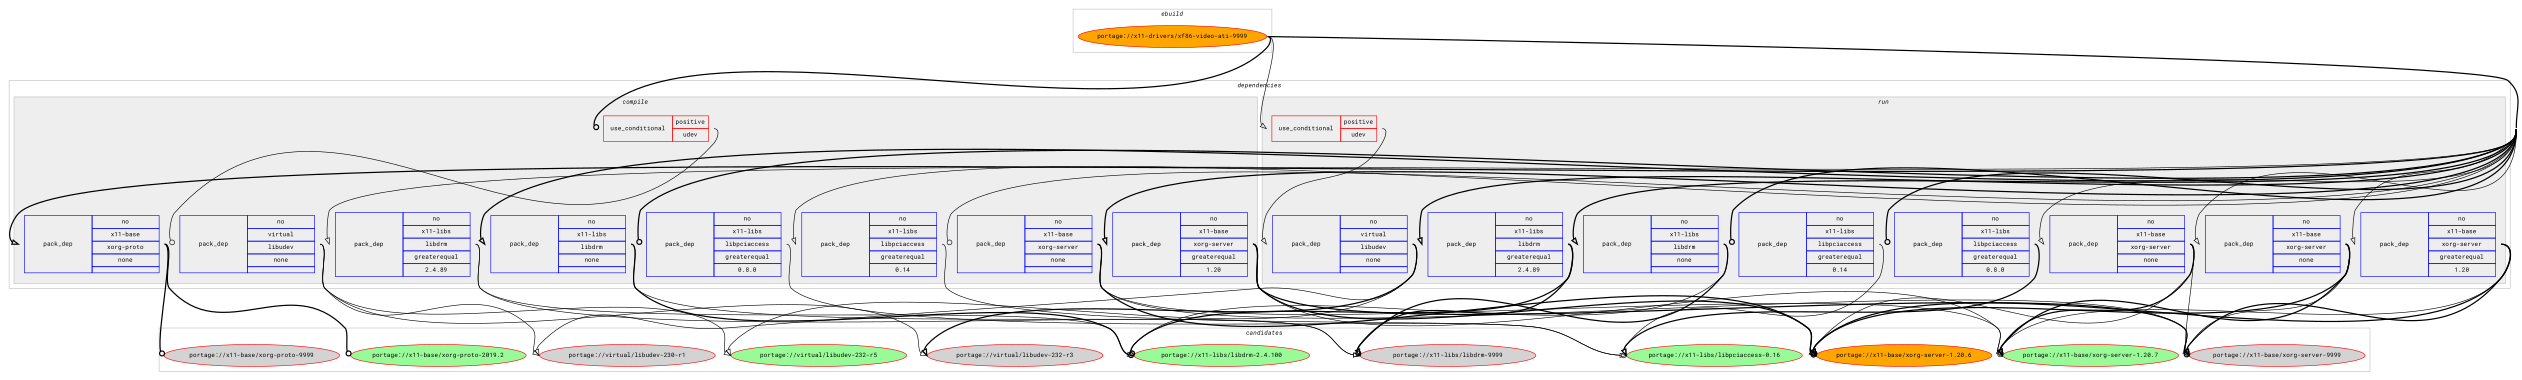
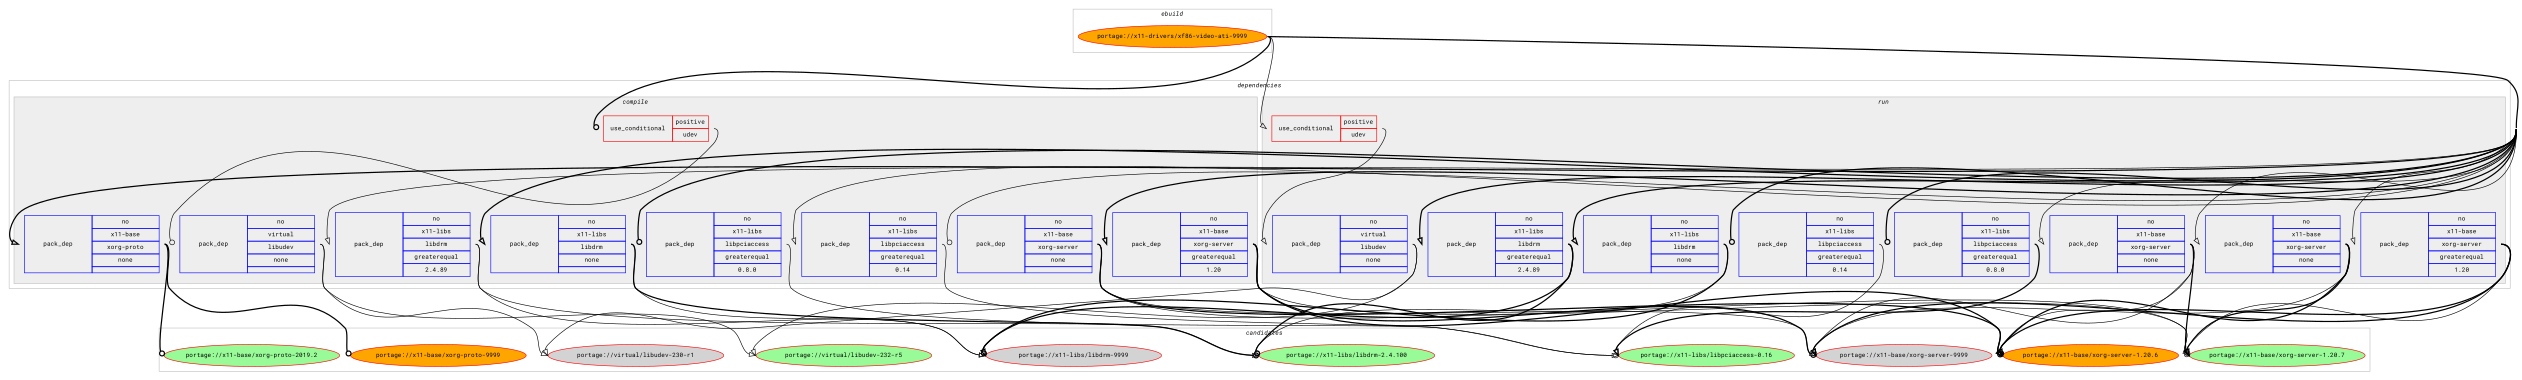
(252, 355) -> (438, 355)
(1015, 355) -> none
